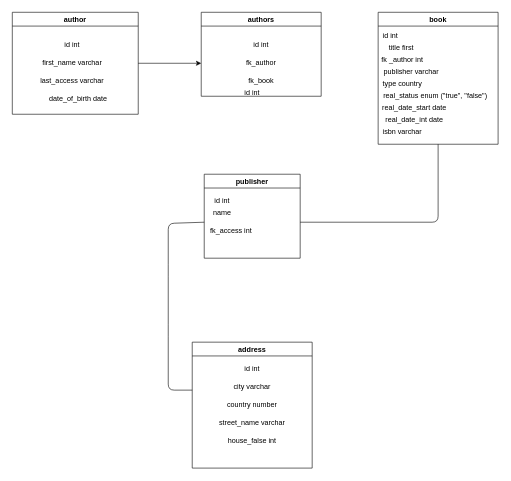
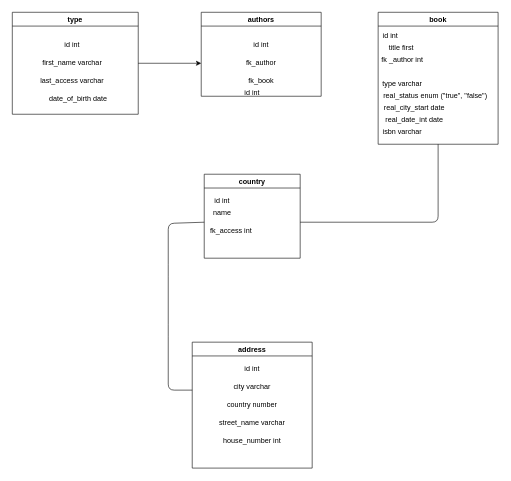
(75, 20) -> (75, 20)
(411, 72) -> none
(403, 84) -> (403, 84)
(415, 108) -> (415, 108)
(252, 182) -> (252, 182)
(252, 441) -> (252, 441)
